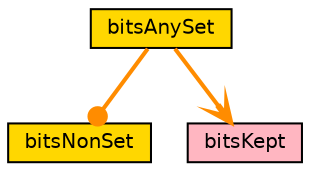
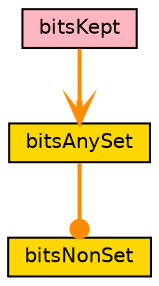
(197, 78) -> (80, 75)
